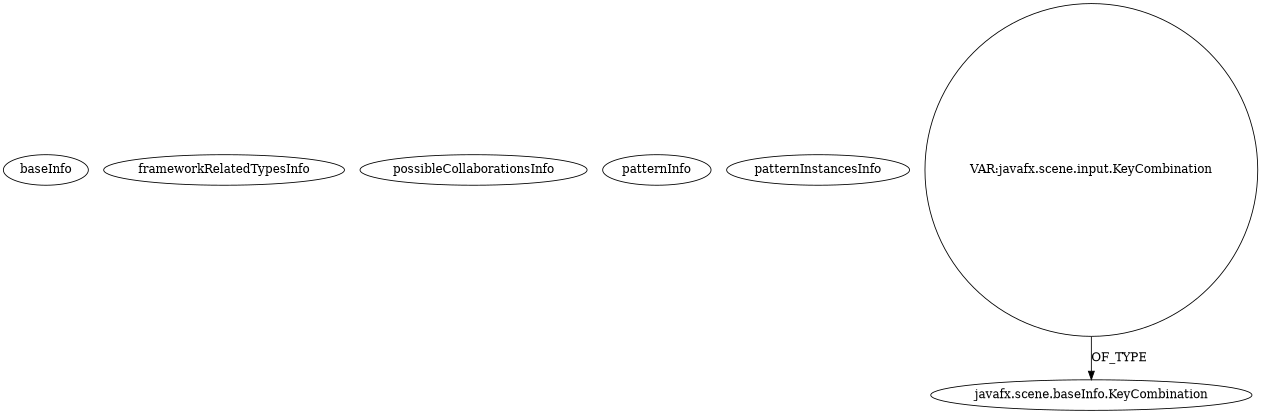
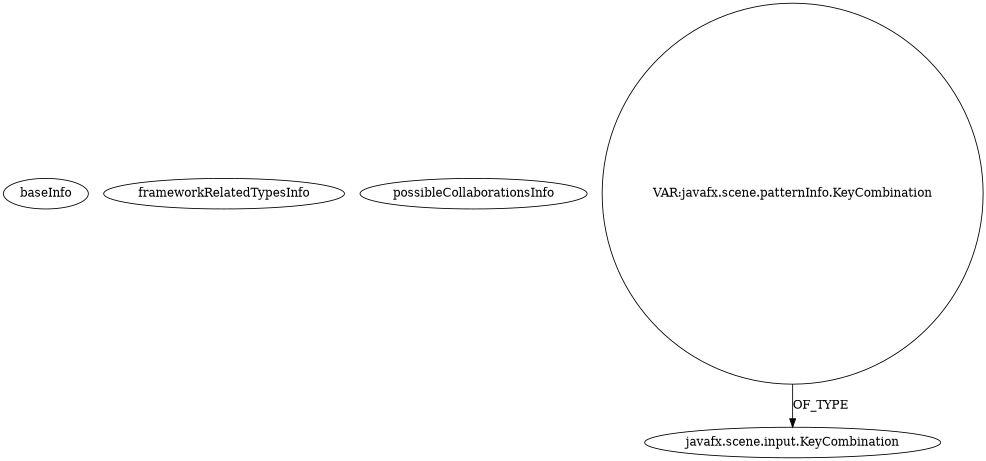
(657, 170) -> none
(818, 170) -> none
(1091, 170) -> (793, 194)
(1091, 395) -> (793, 443)
